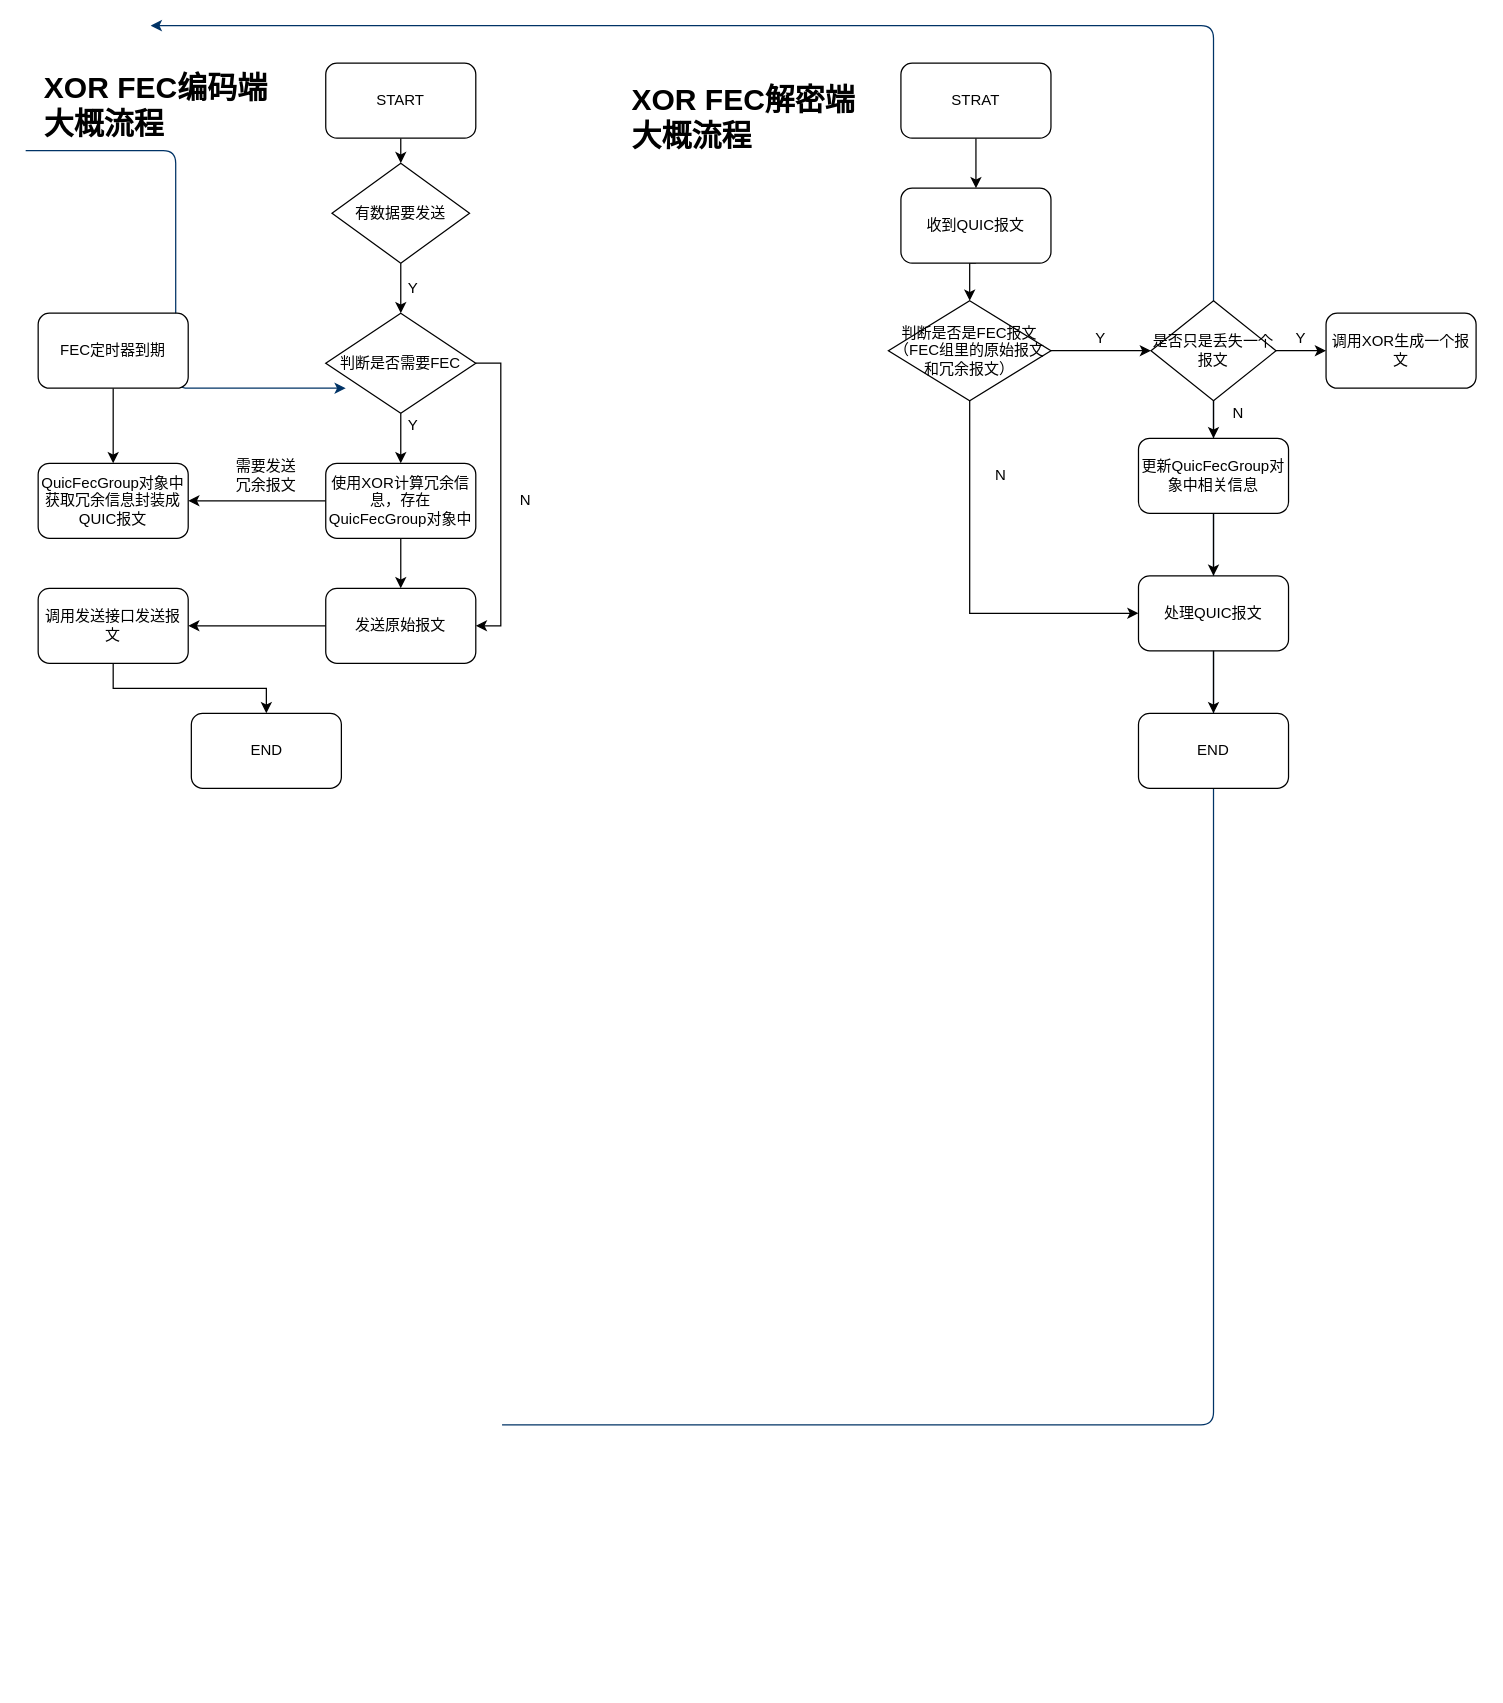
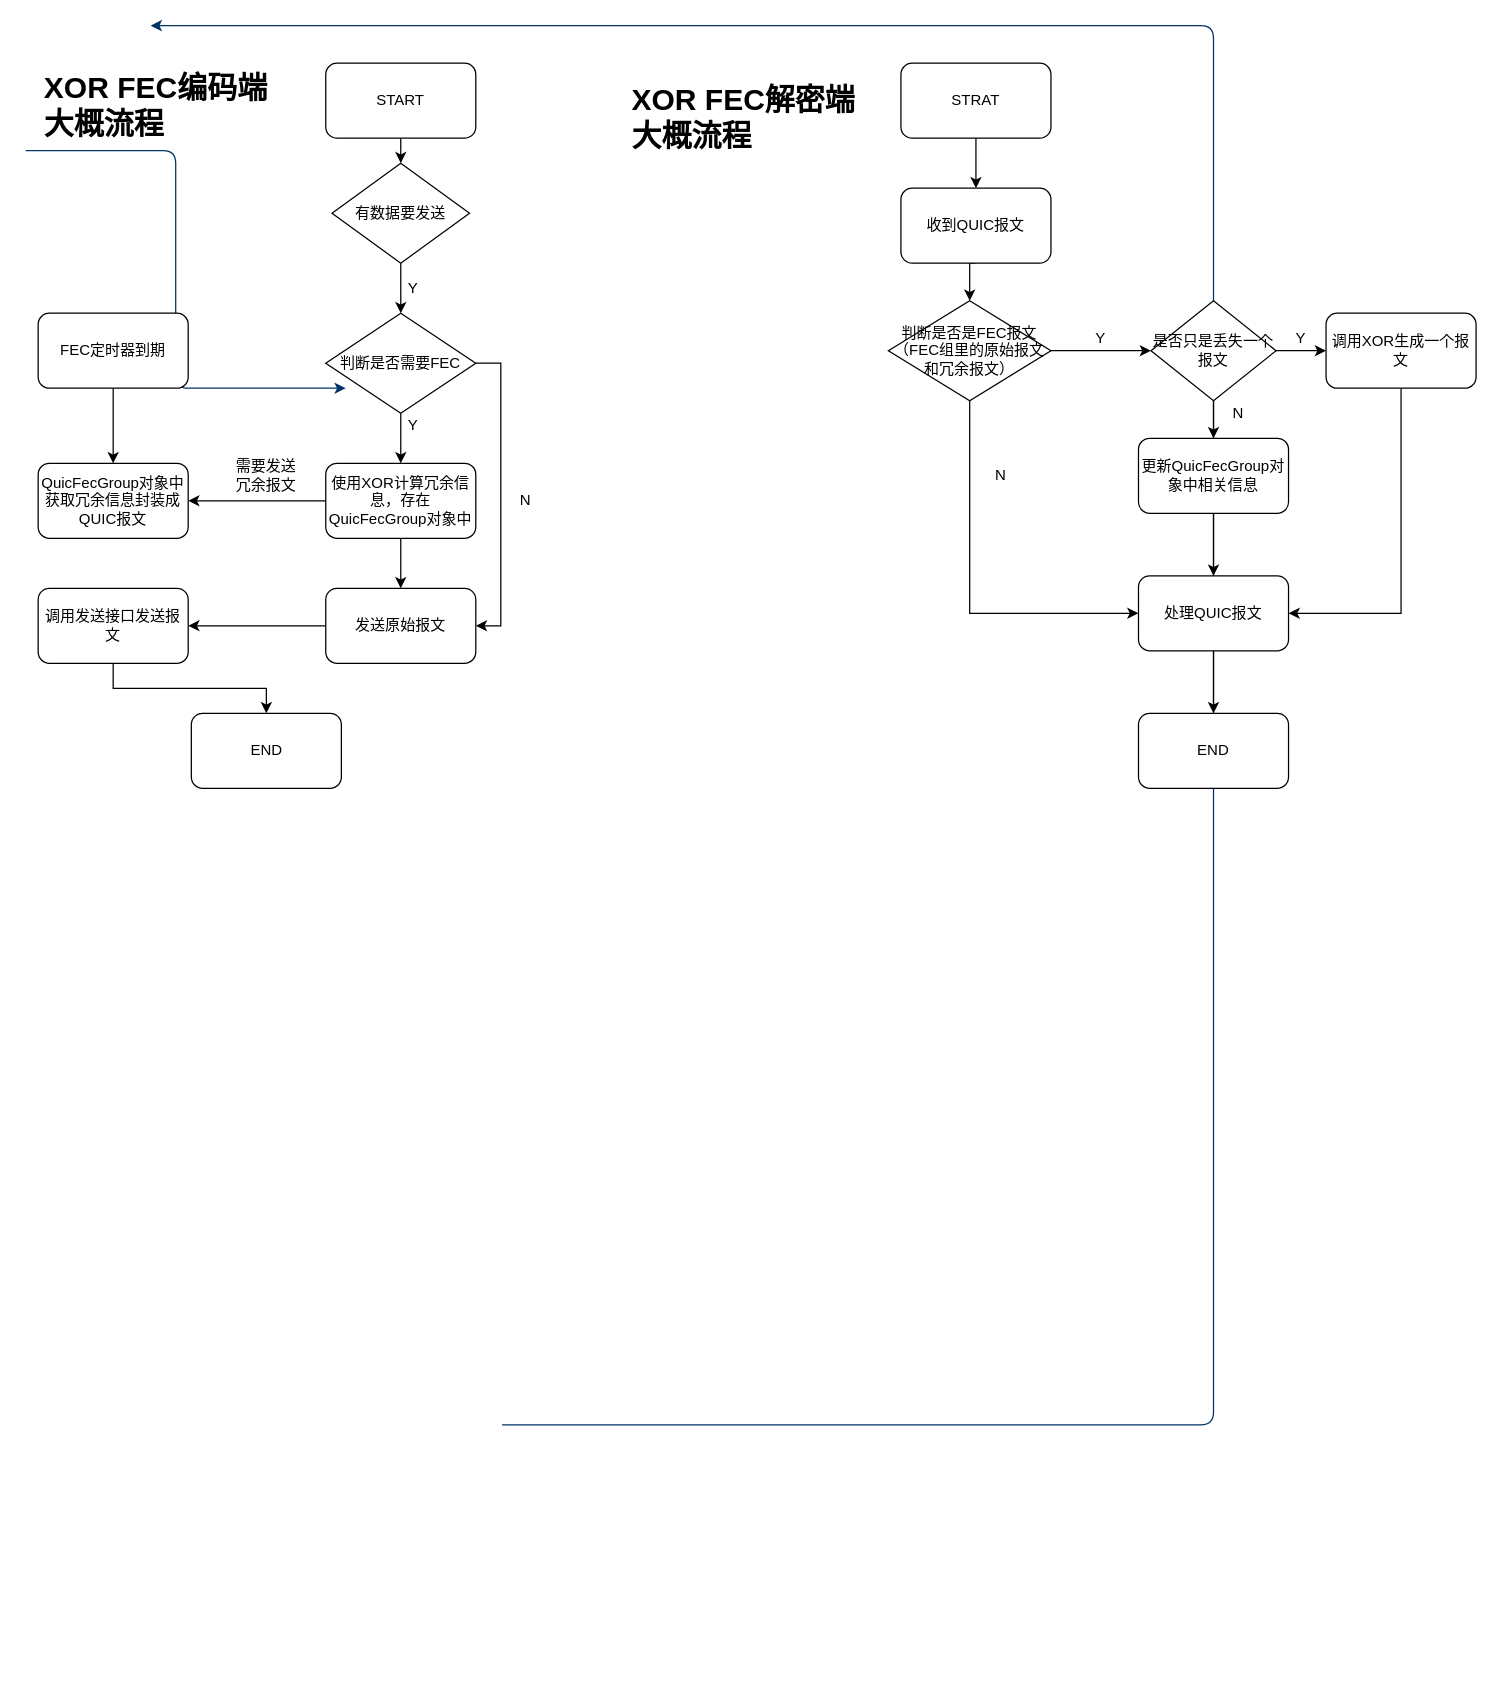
none -> (1401, 552)
